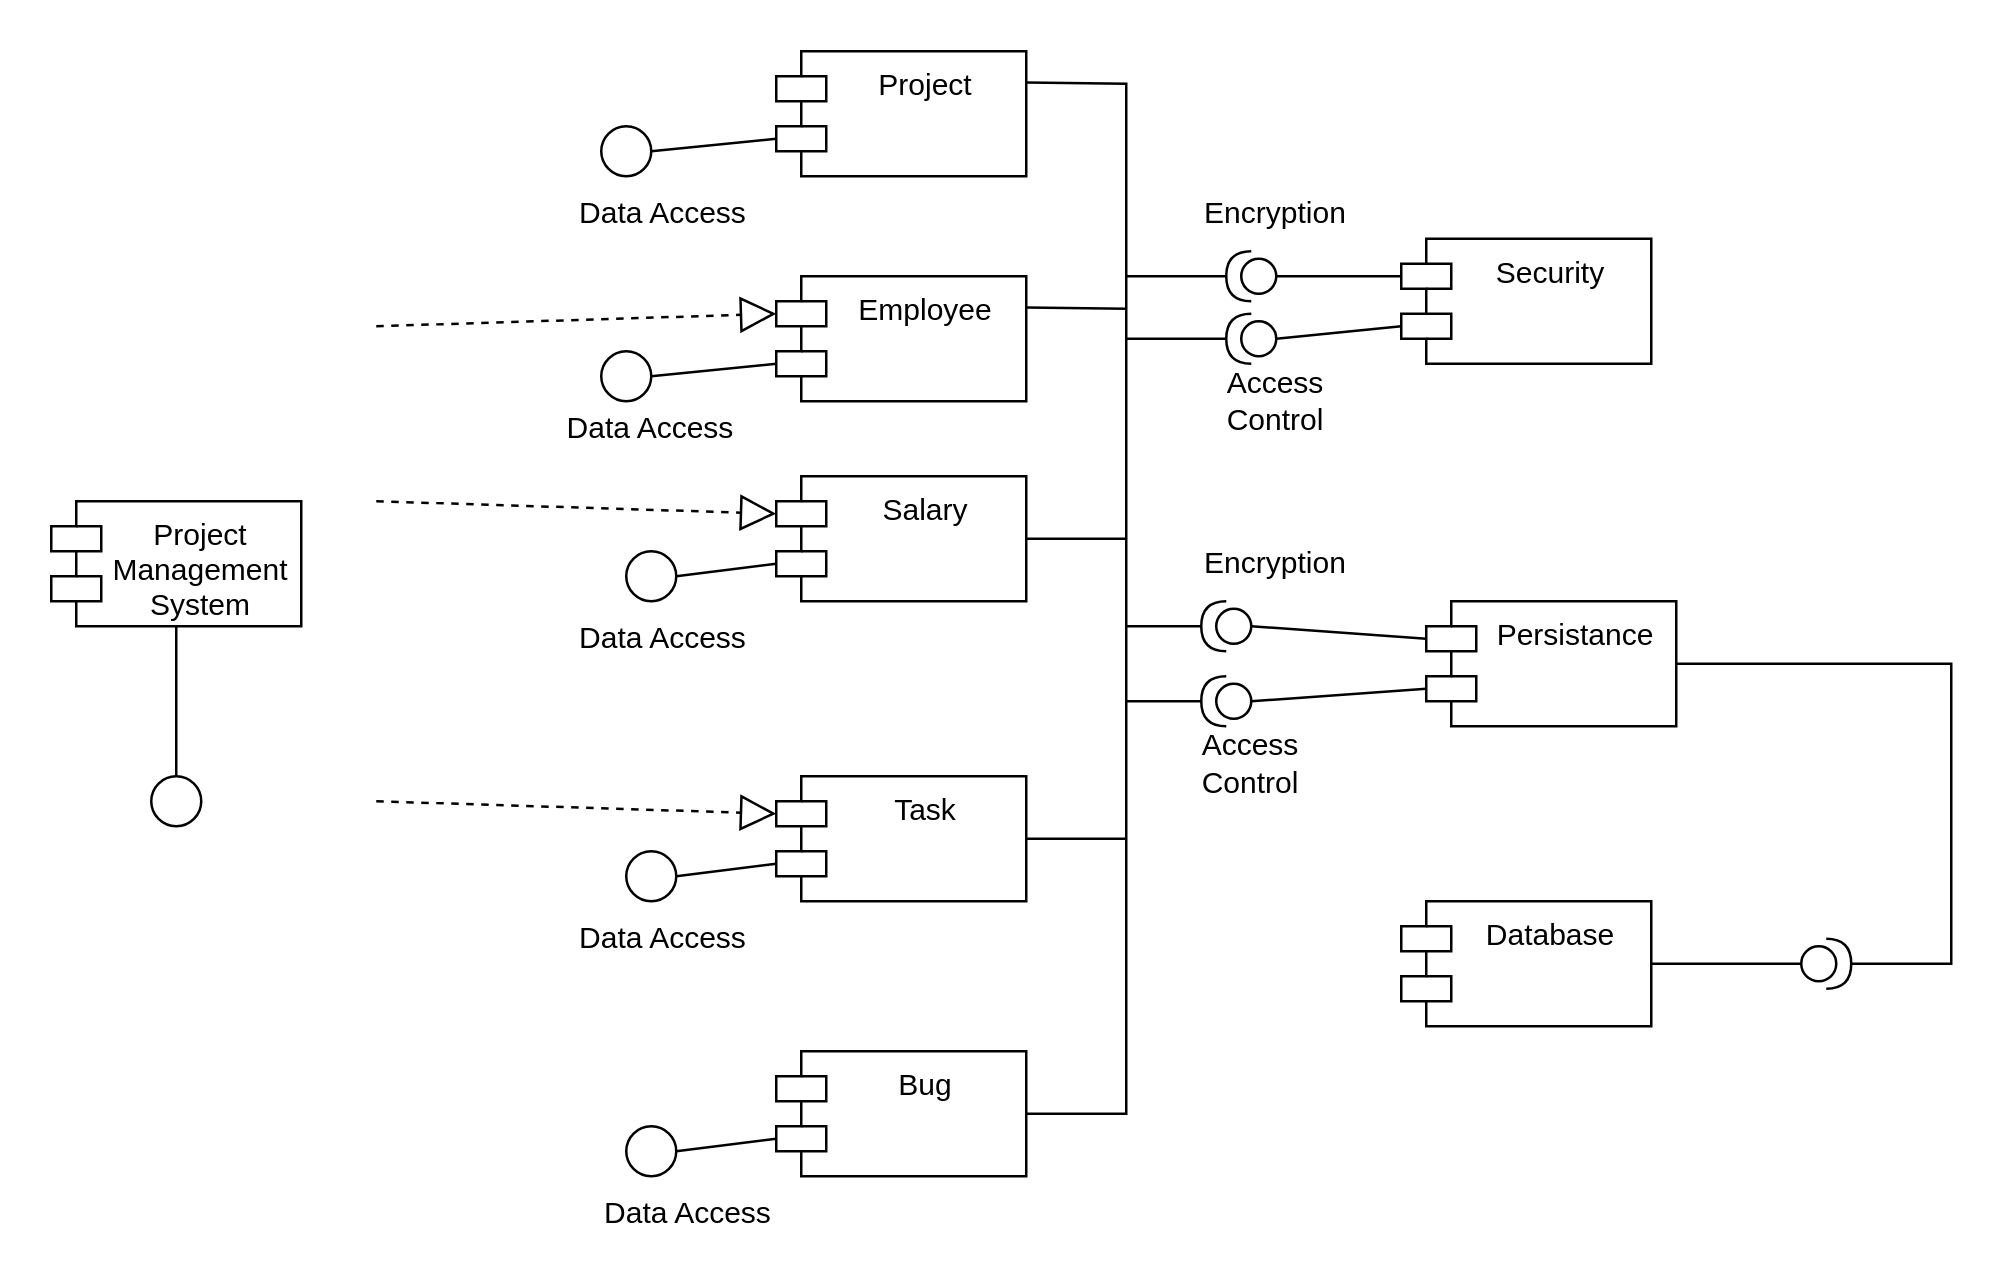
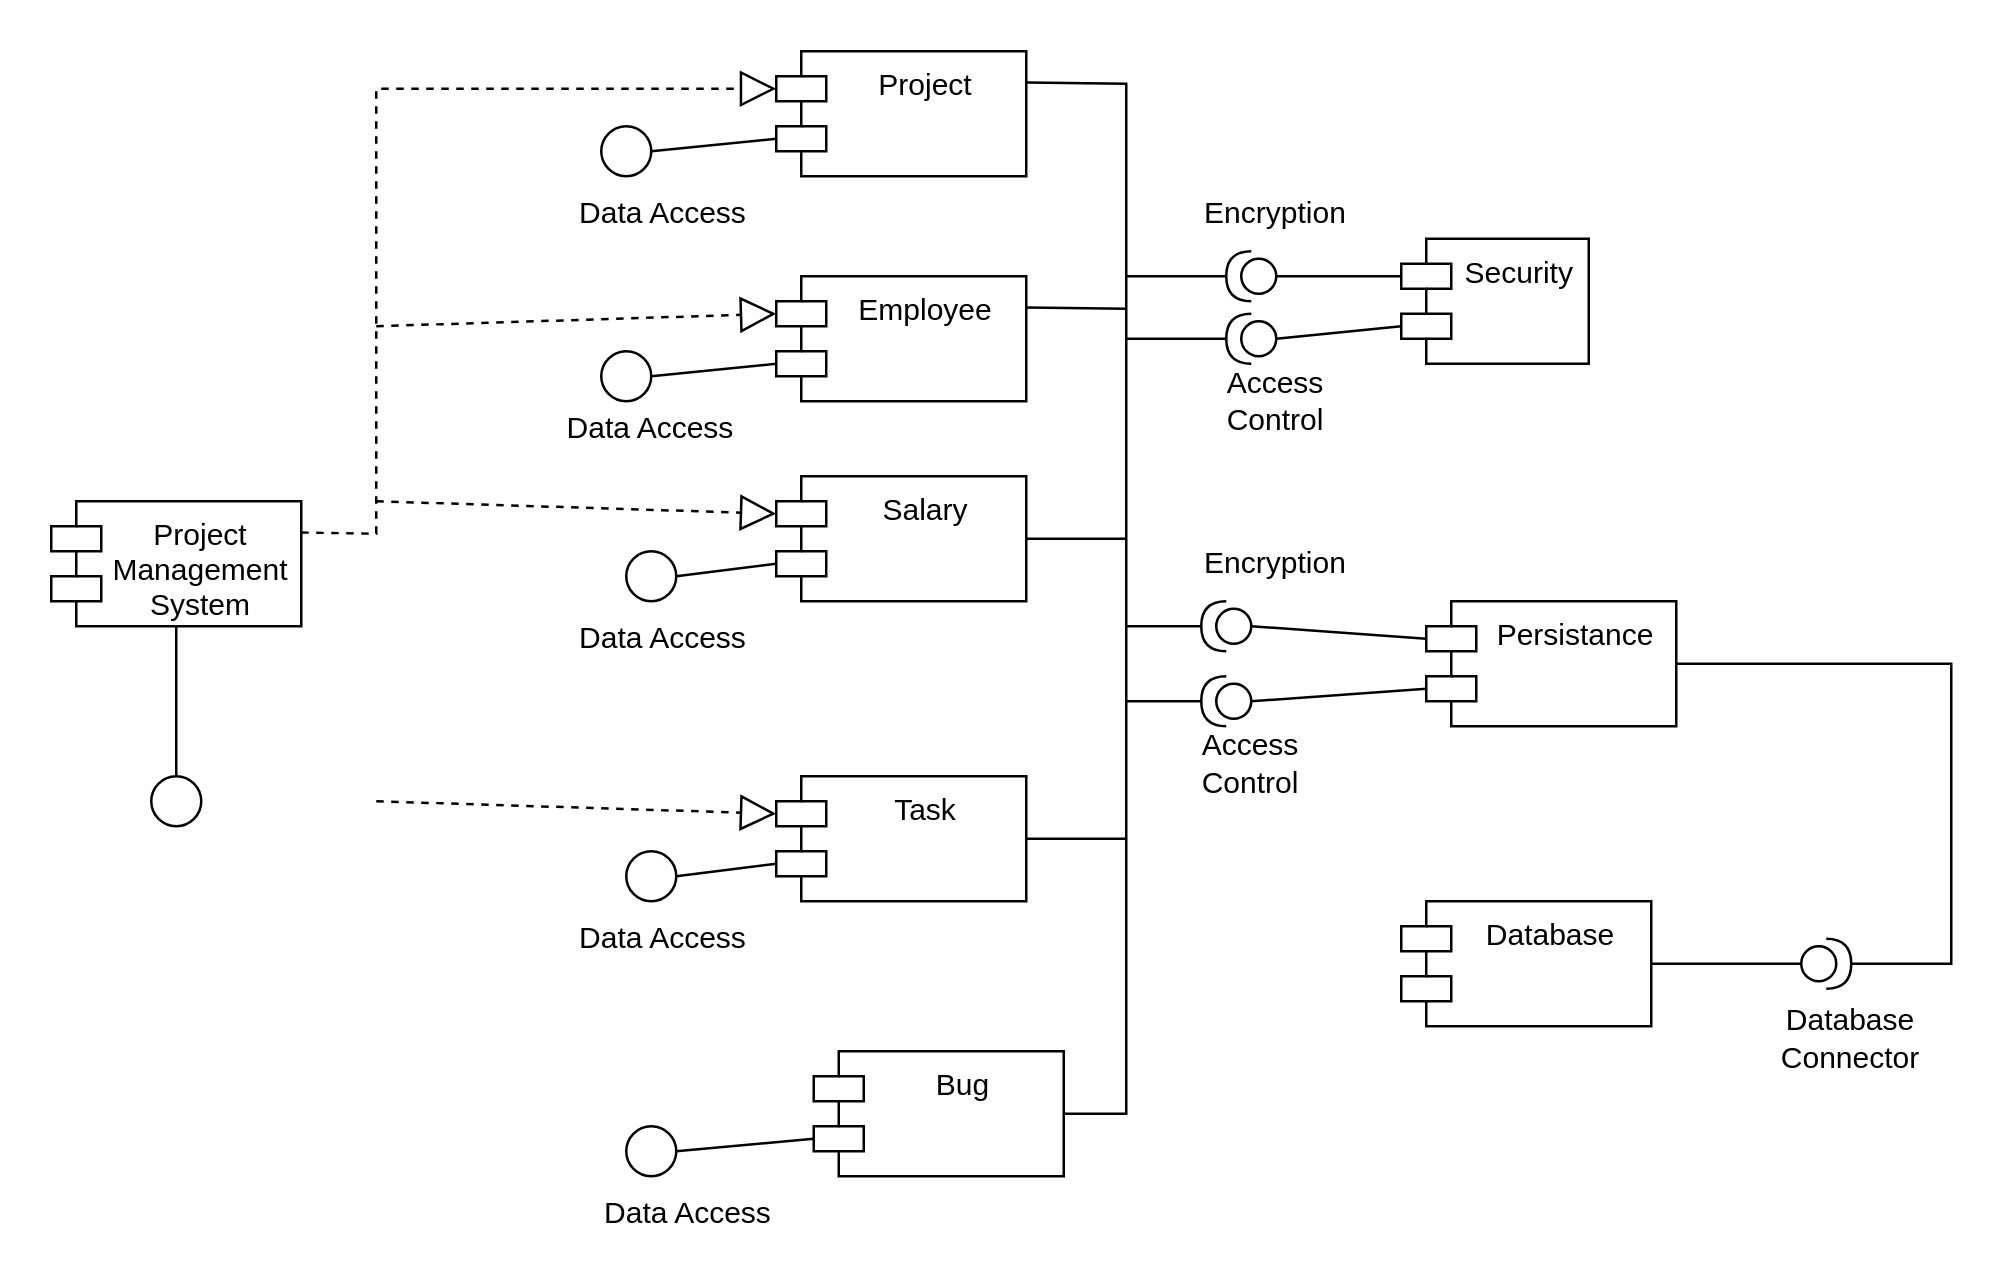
none -> (441, 89)
(1526, 301) -> (1495, 301)
none -> (1851, 1039)
(901, 1114) -> (939, 1114)
